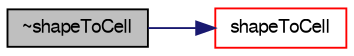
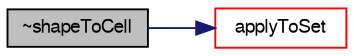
(281, 28) -> (281, 28)
